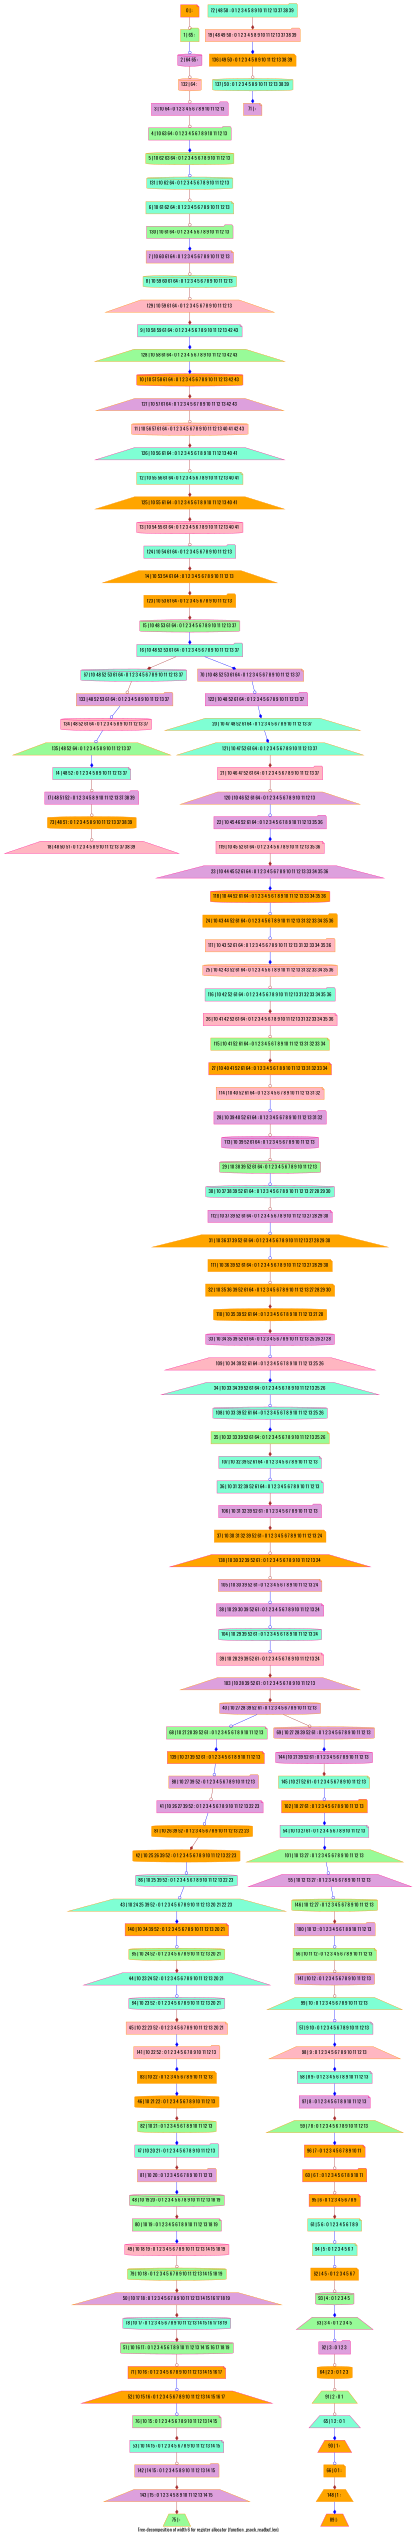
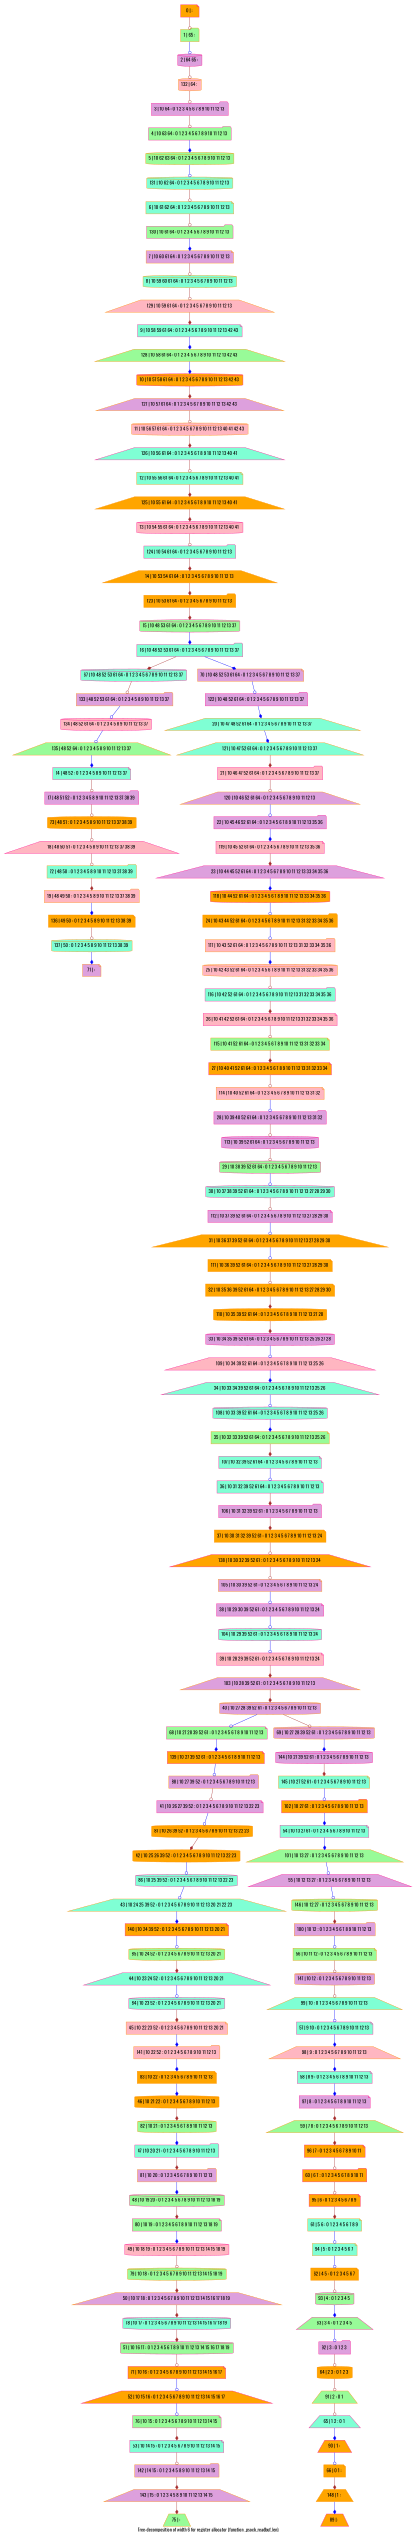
none -> (92, 858)
(335, 2137) -> (335, 2137)
